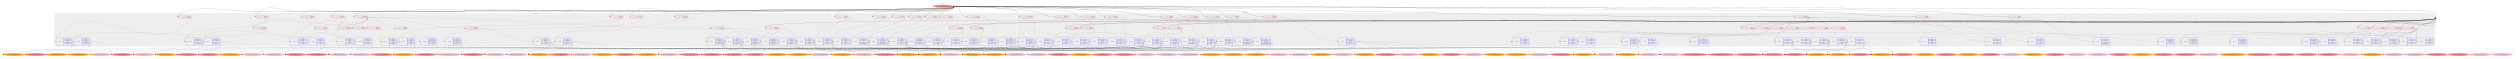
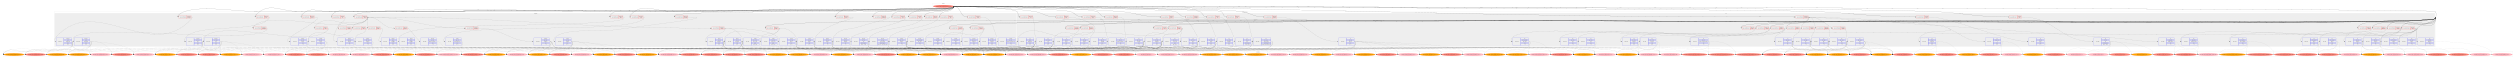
(495, 55) -> (495, 55)
